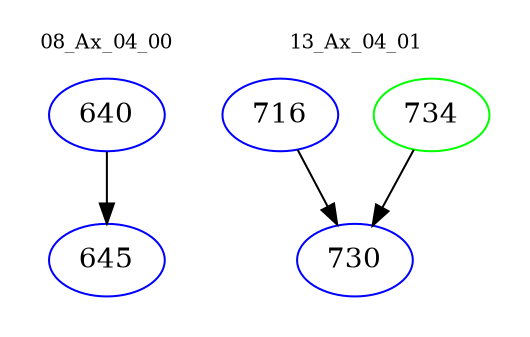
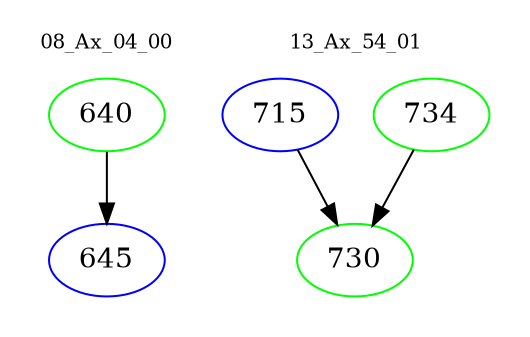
(356, 43) -> (356, 43)
(107, 115) -> (107, 115)
(280, 115) -> (280, 115)
(355, 260) -> (355, 260)
